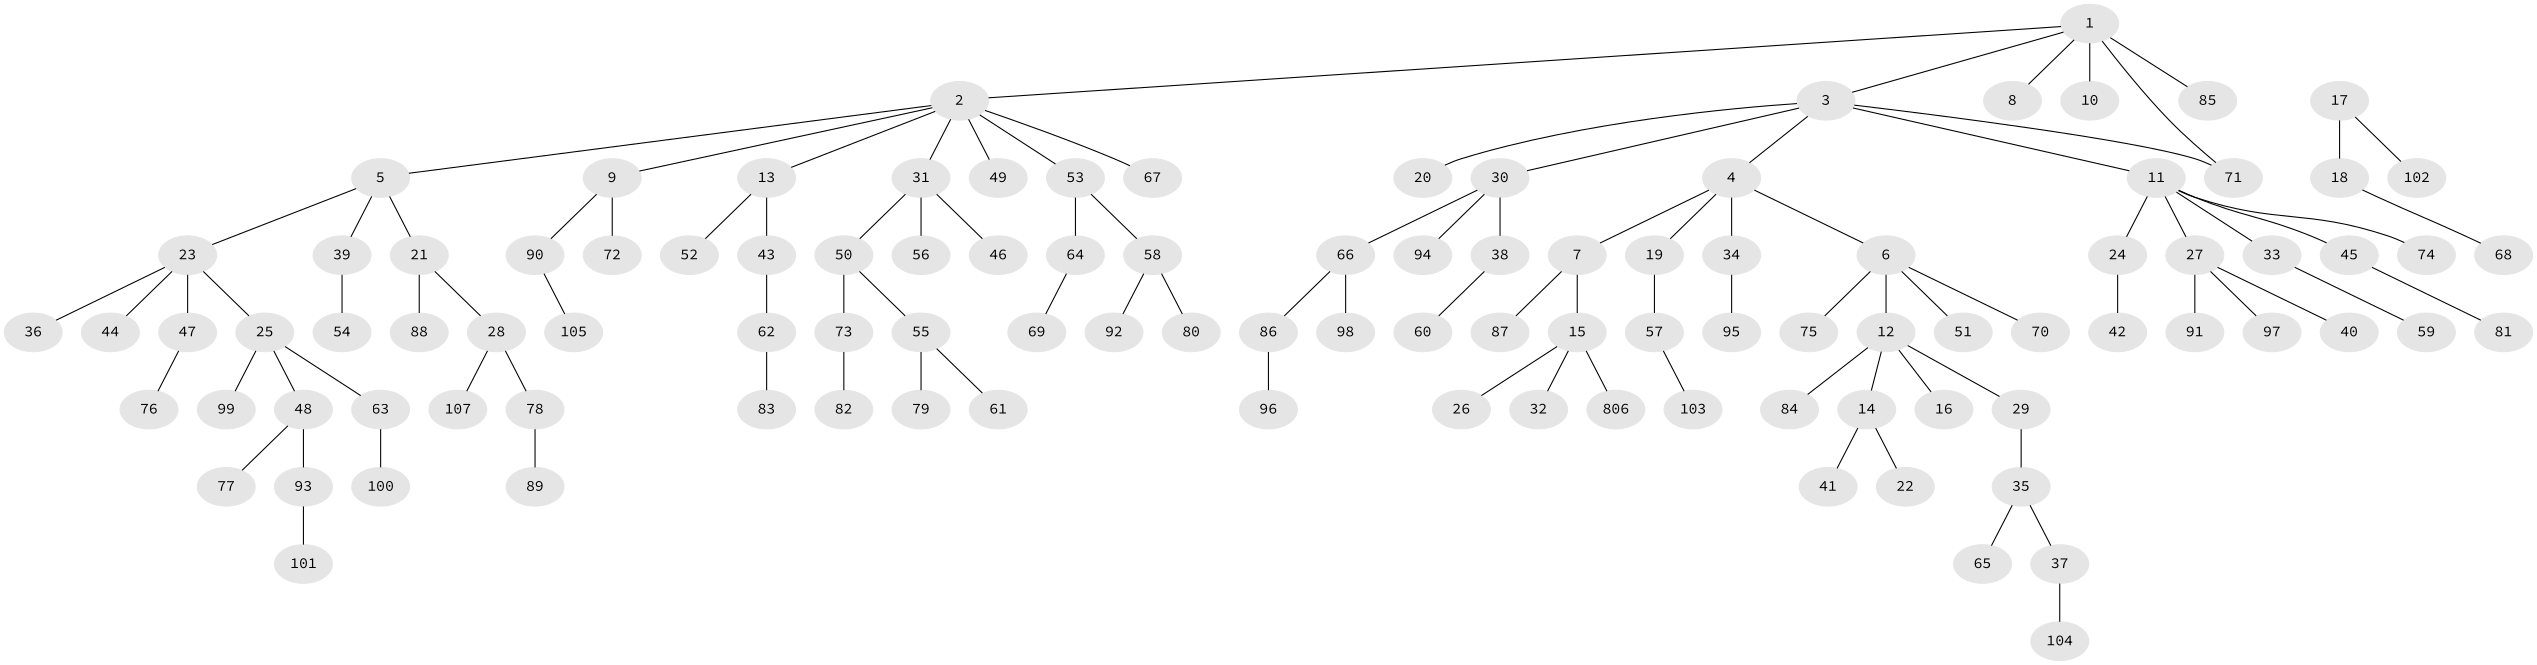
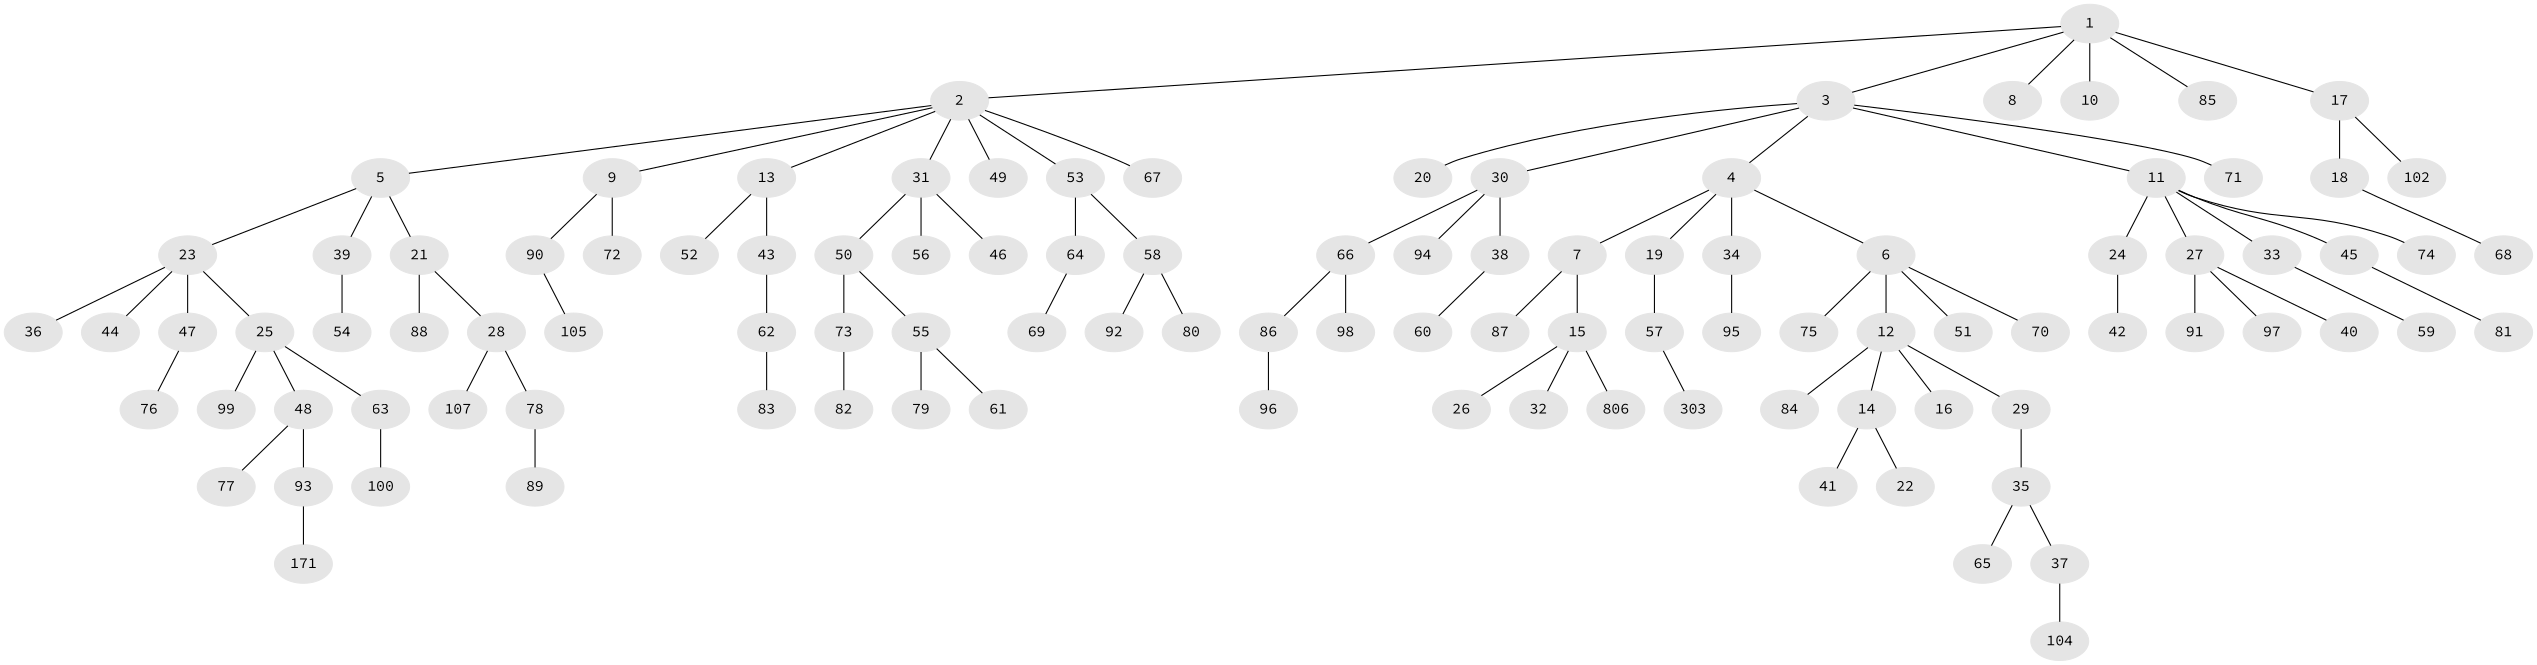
(2155, 105) -> (2215, 62)
(1693, 410) -> (1693, 410)
(303, 564) -> (303, 564)
